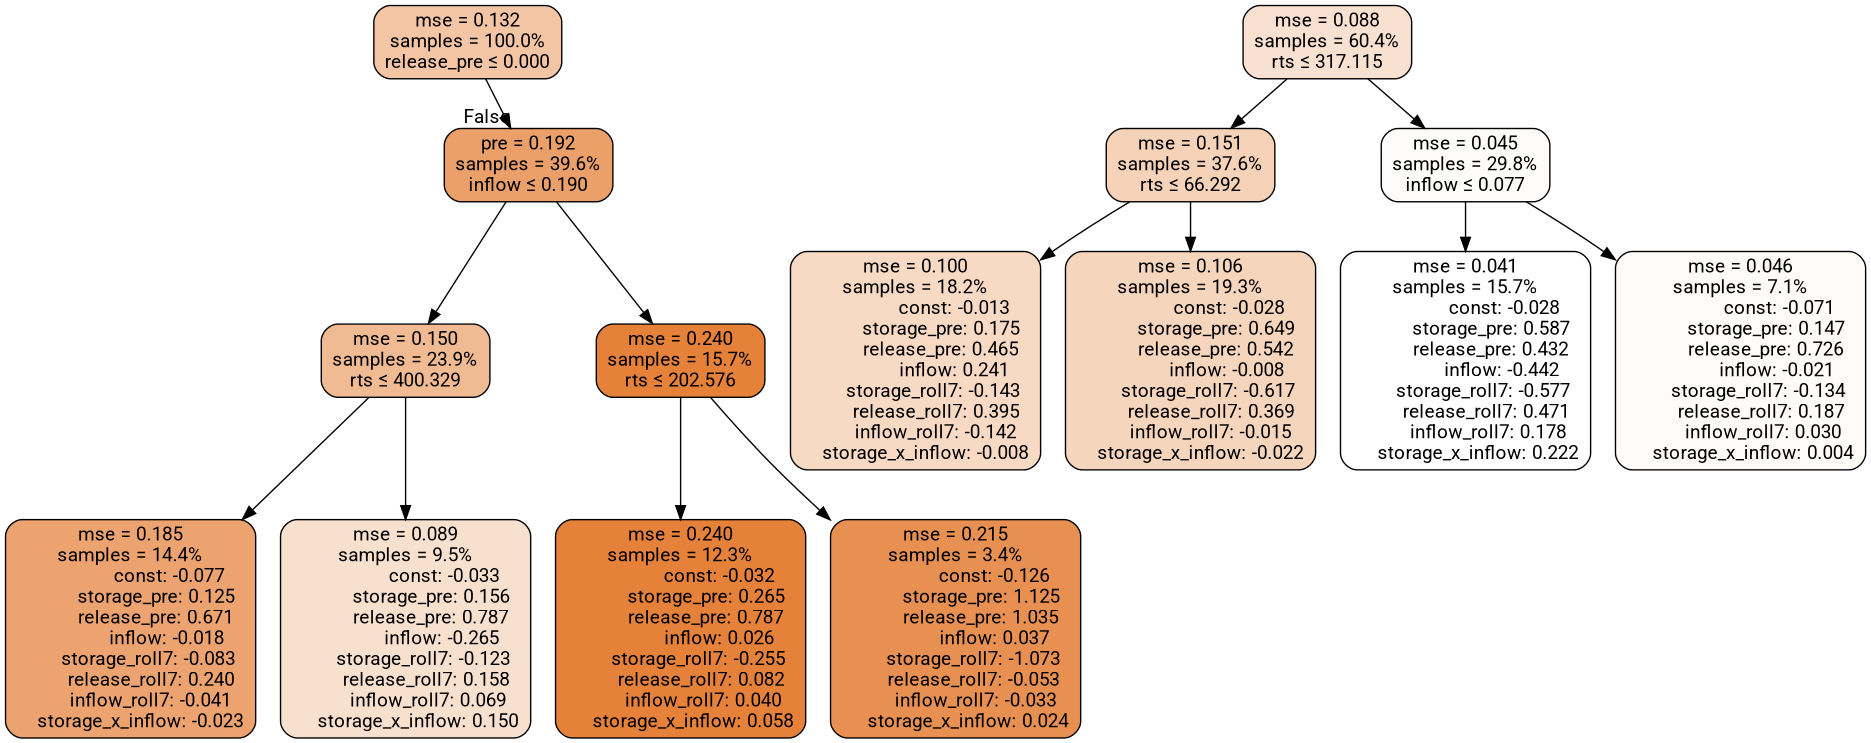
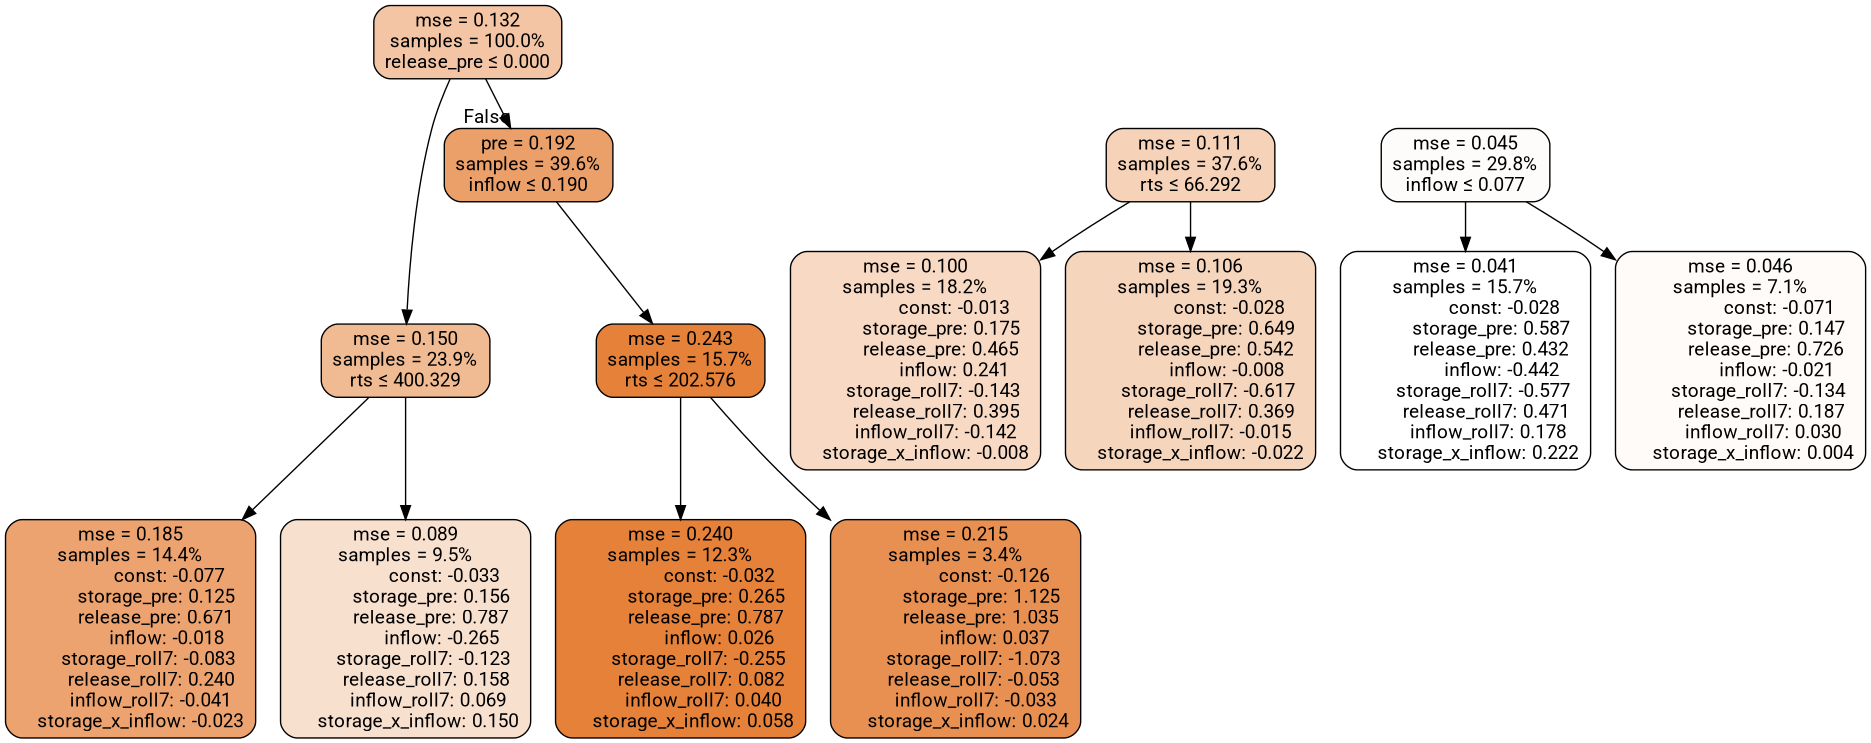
(1327, 42) -> none
(1191, 165) -> (1191, 165)
(471, 257) -> (419, 192)
(681, 361) -> (681, 361)
